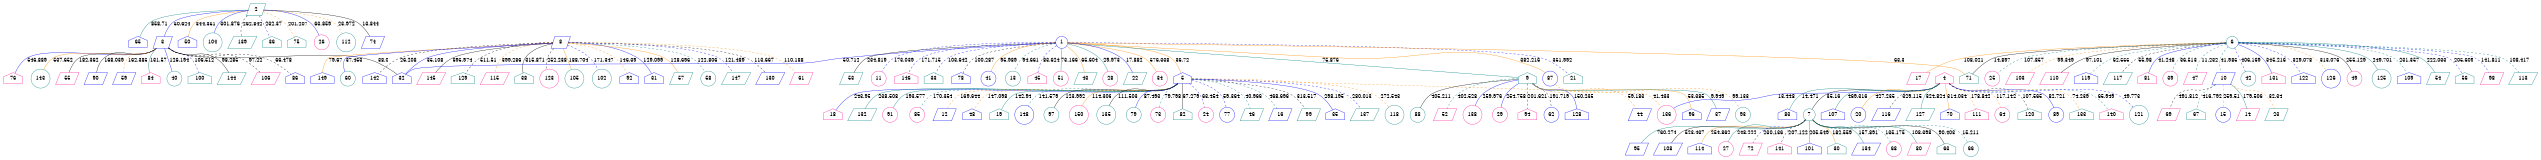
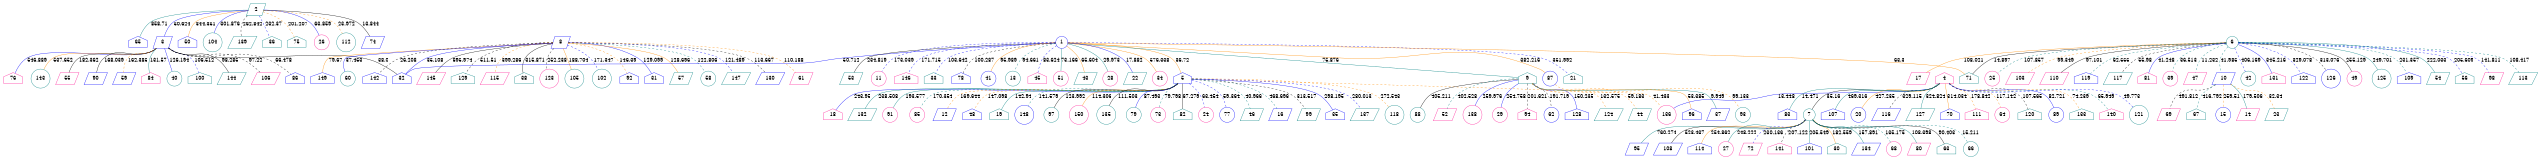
(2293, 49) -> (2293, 49)
none -> (1609, 115)
(1640, 115) -> (1640, 115)
